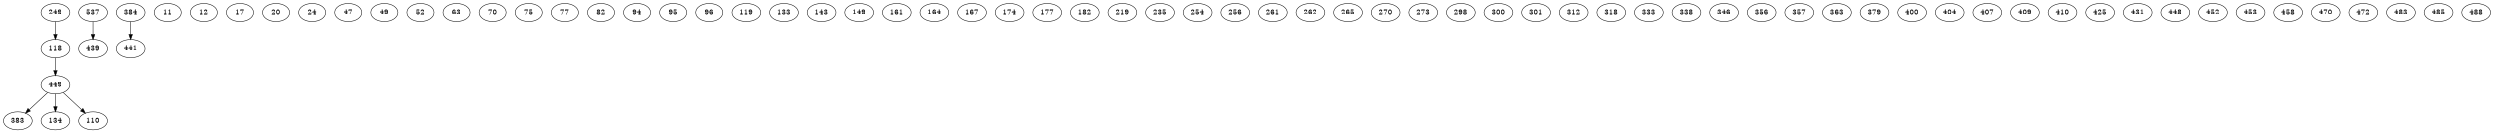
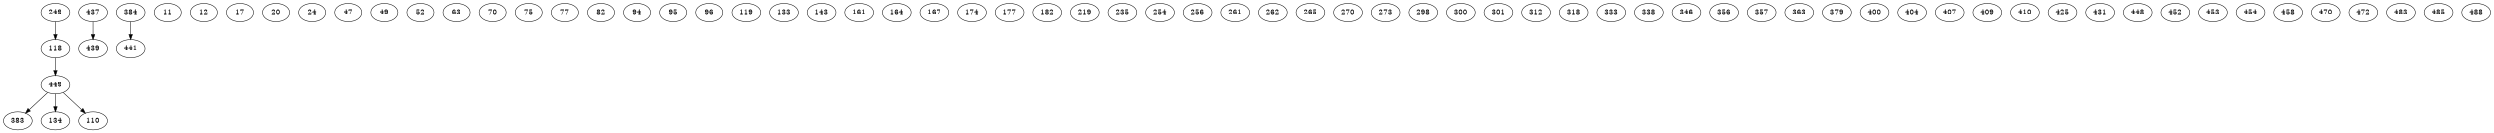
(93, 13) -> (93, 13)
(859, 13) -> none
none -> (2251, 13)
